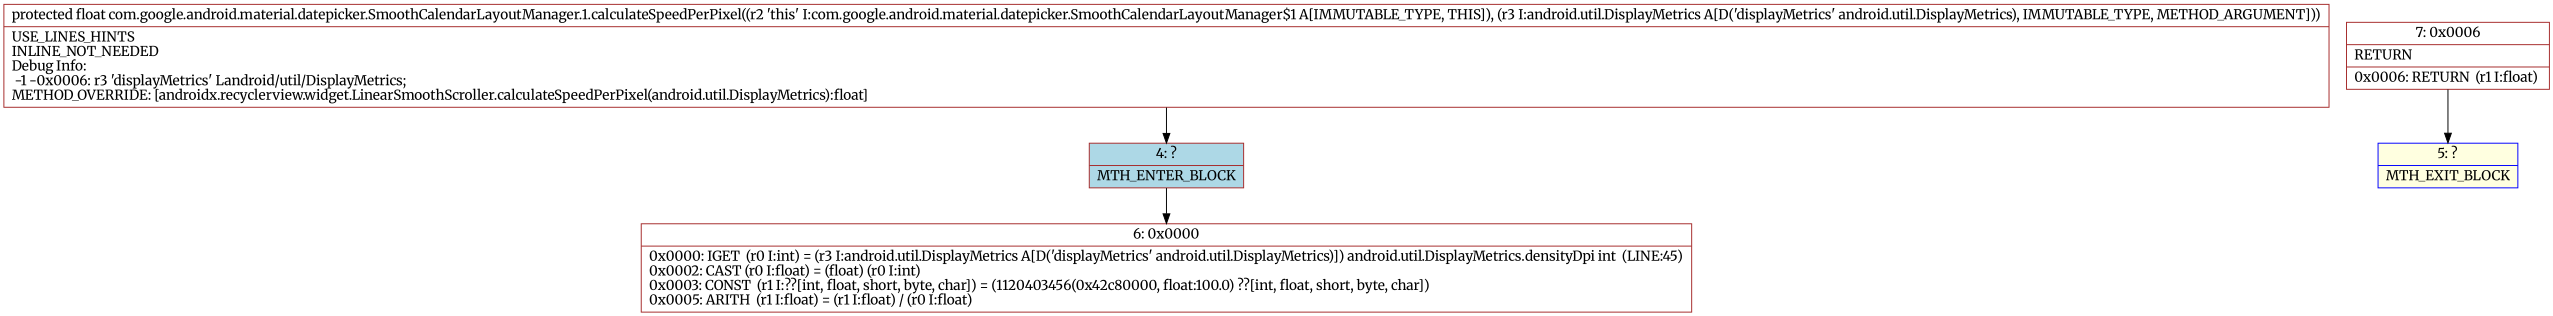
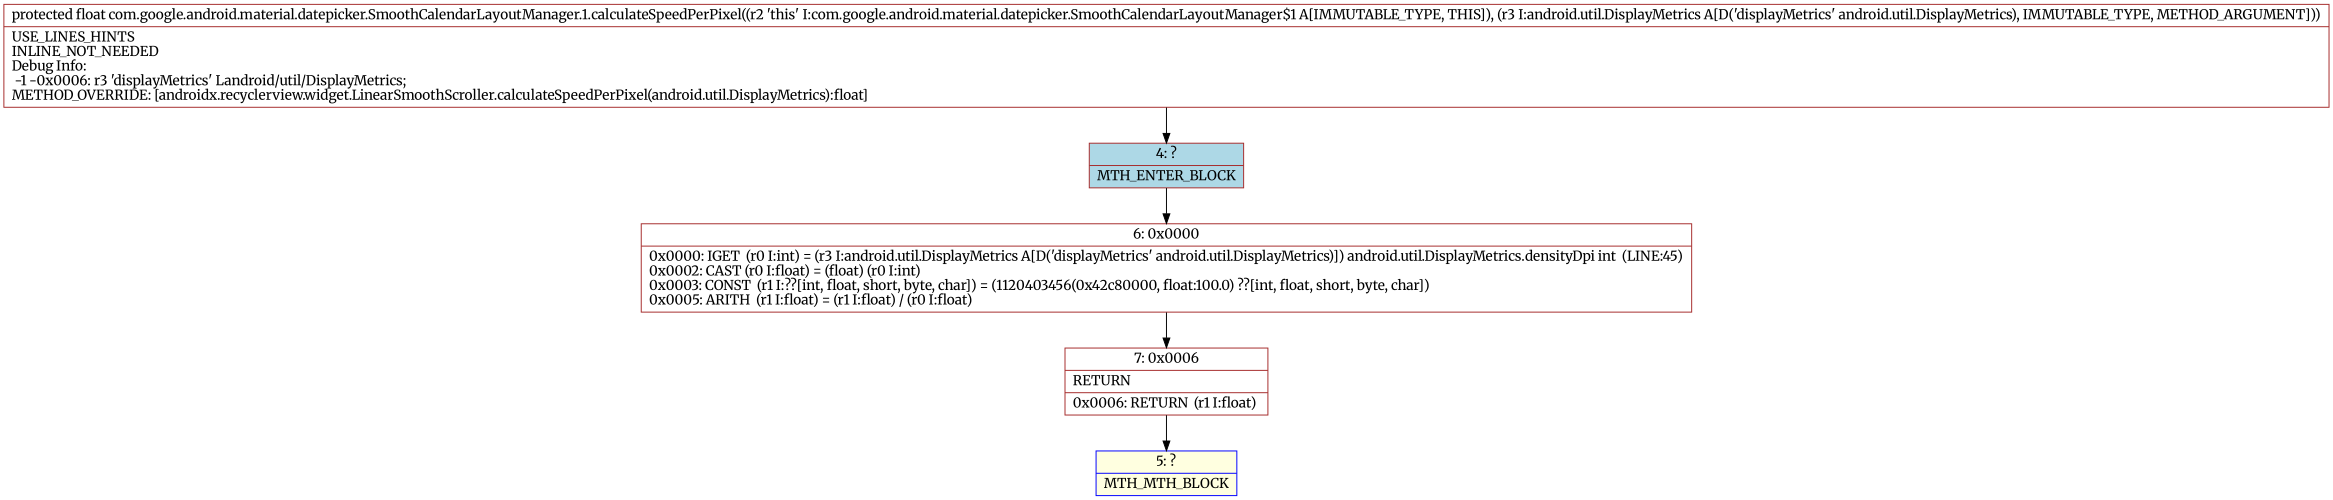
(2448, 176) -> (1166, 484)
none -> (1166, 325)
